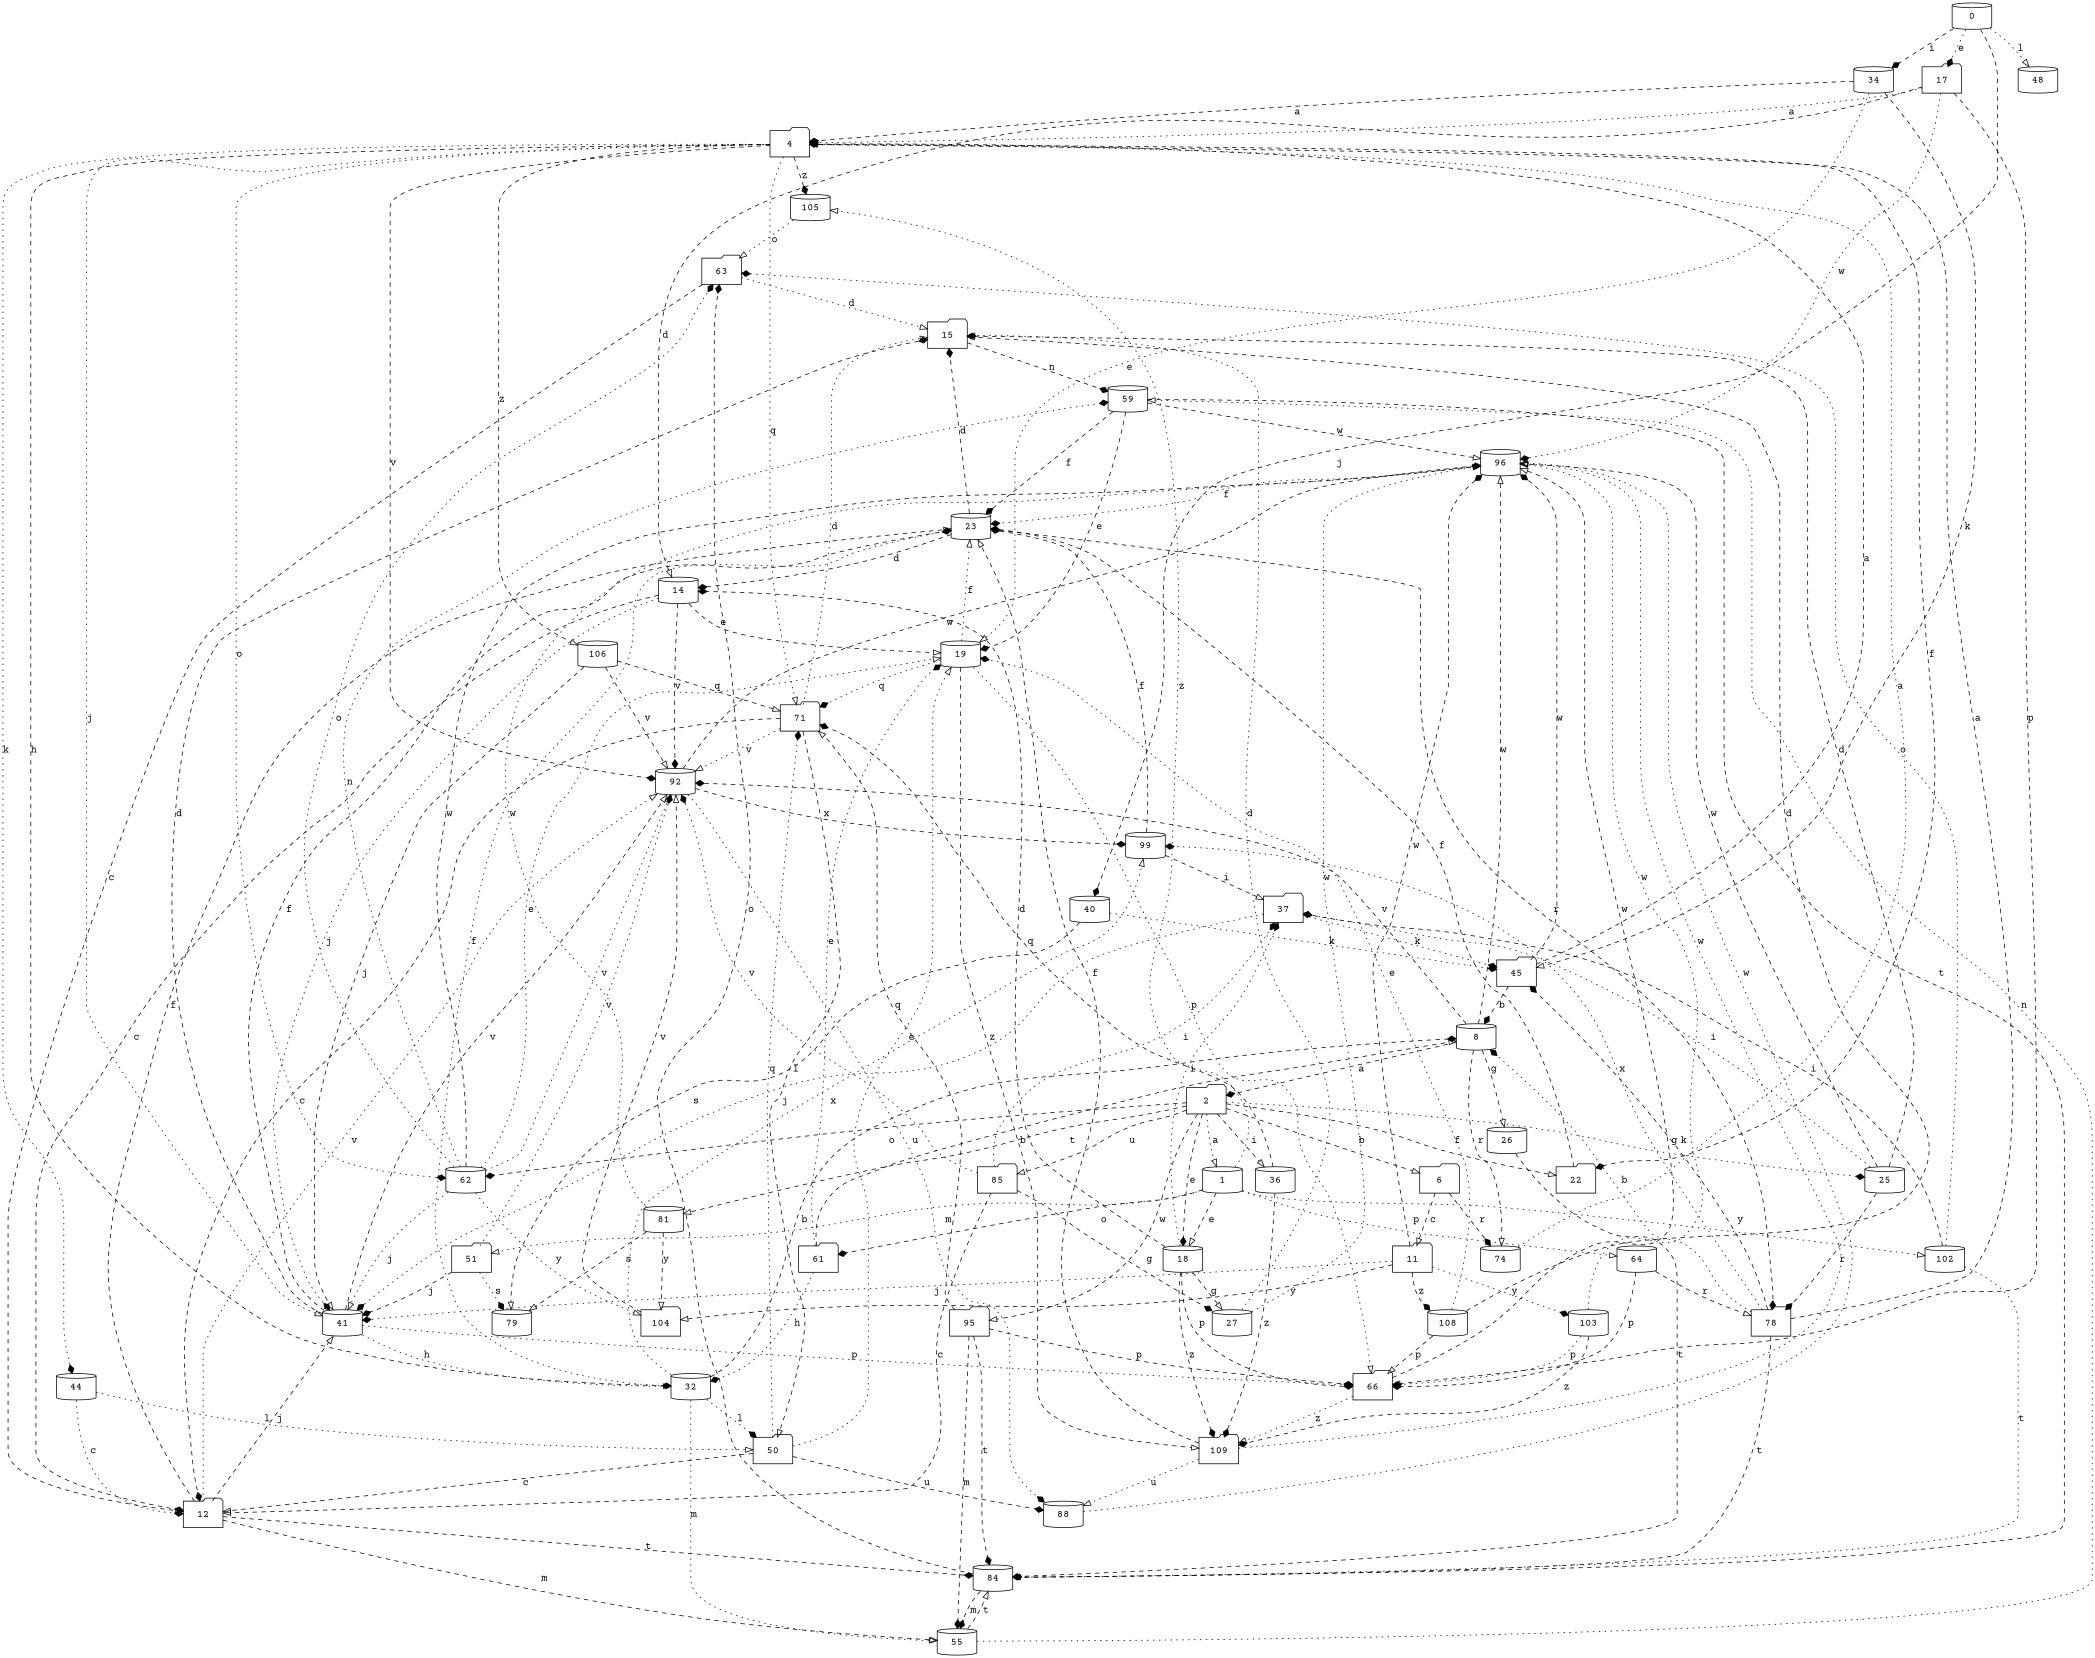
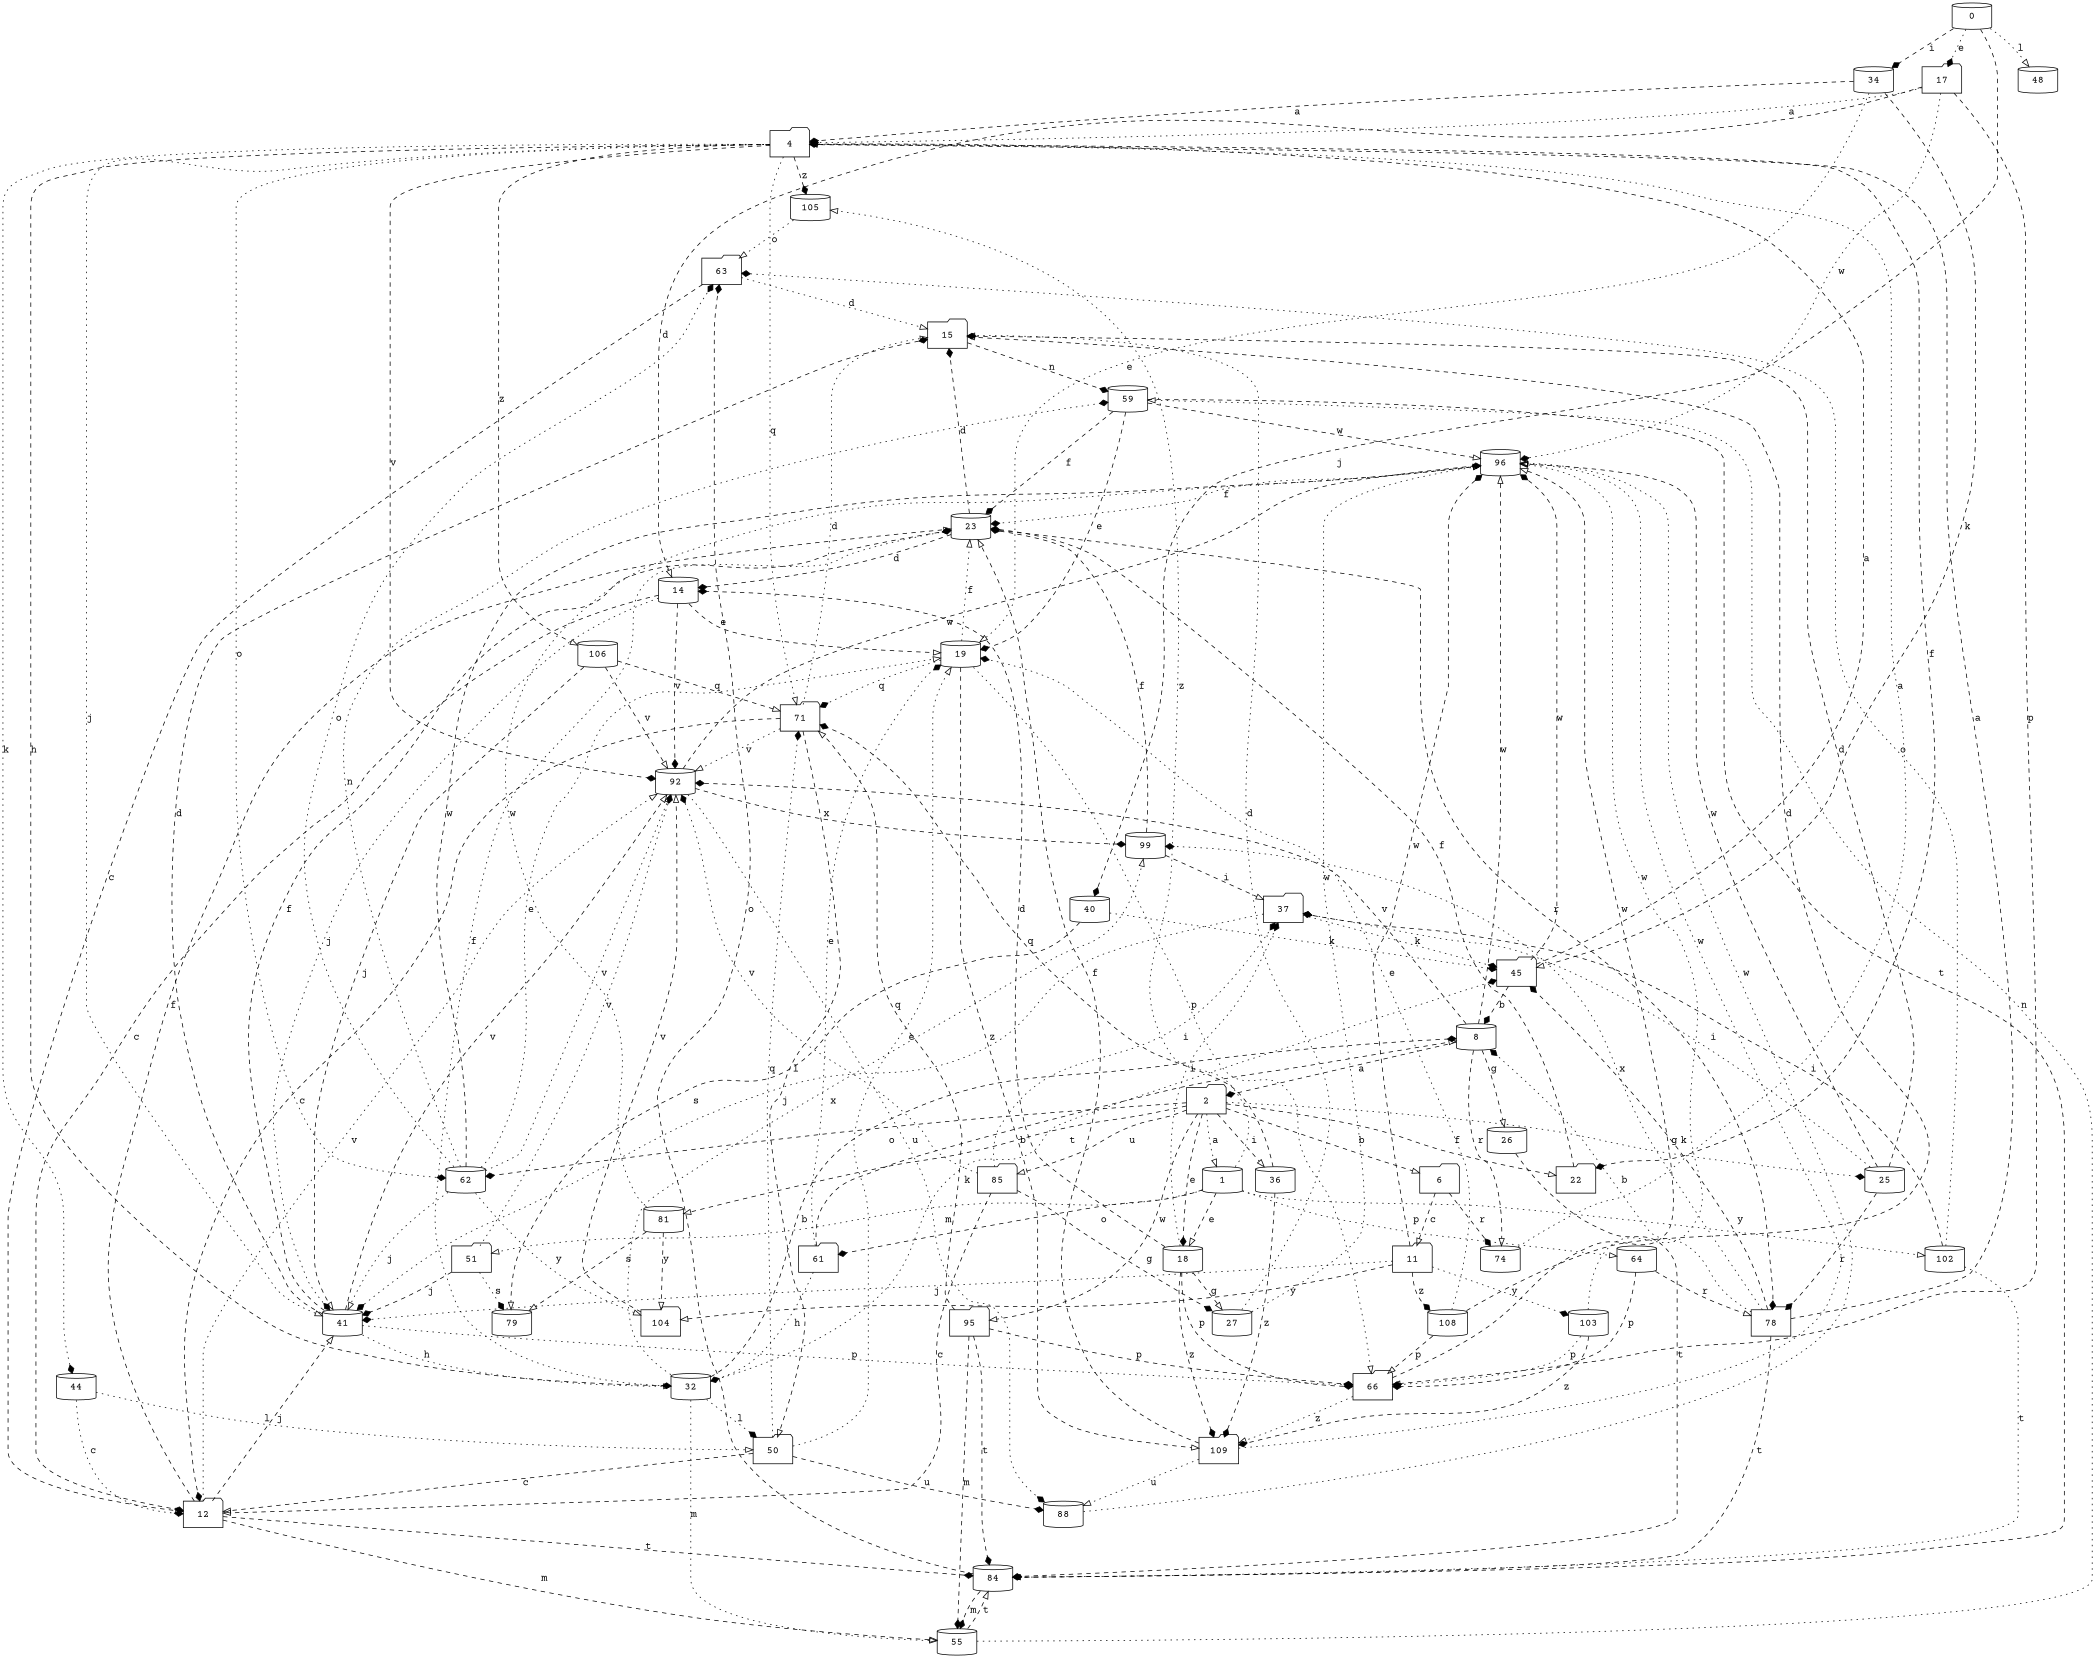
none -> (1041, 1142)
